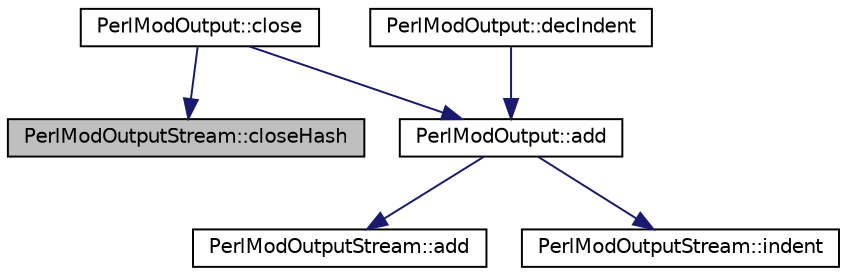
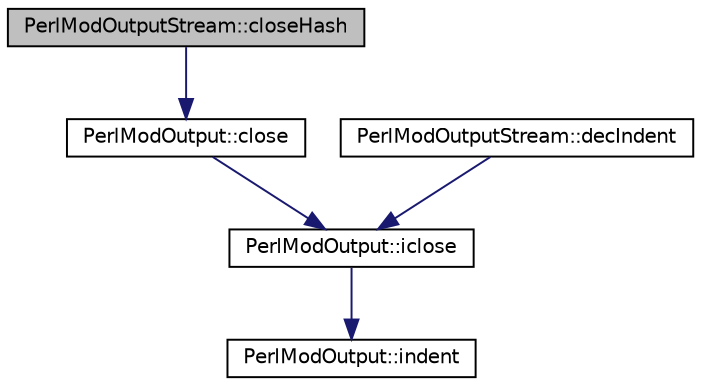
(511, 28) -> (517, 138)
(194, 73) -> (186, 73)
(511, 138) -> (352, 248)
(340, 248) -> none
(680, 248) -> (352, 358)
